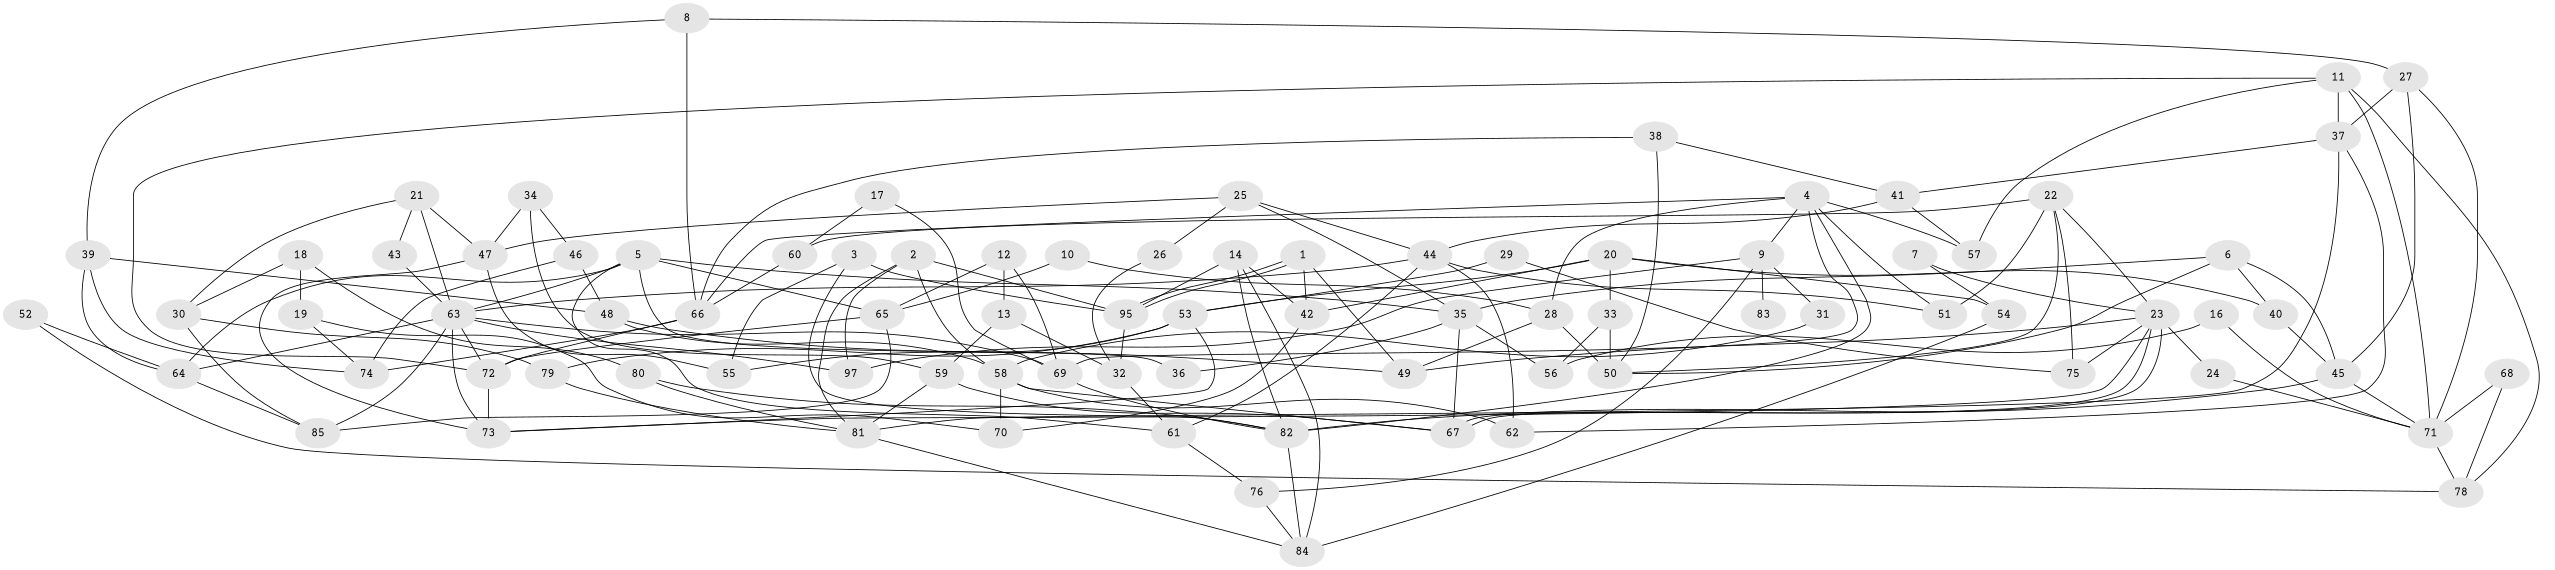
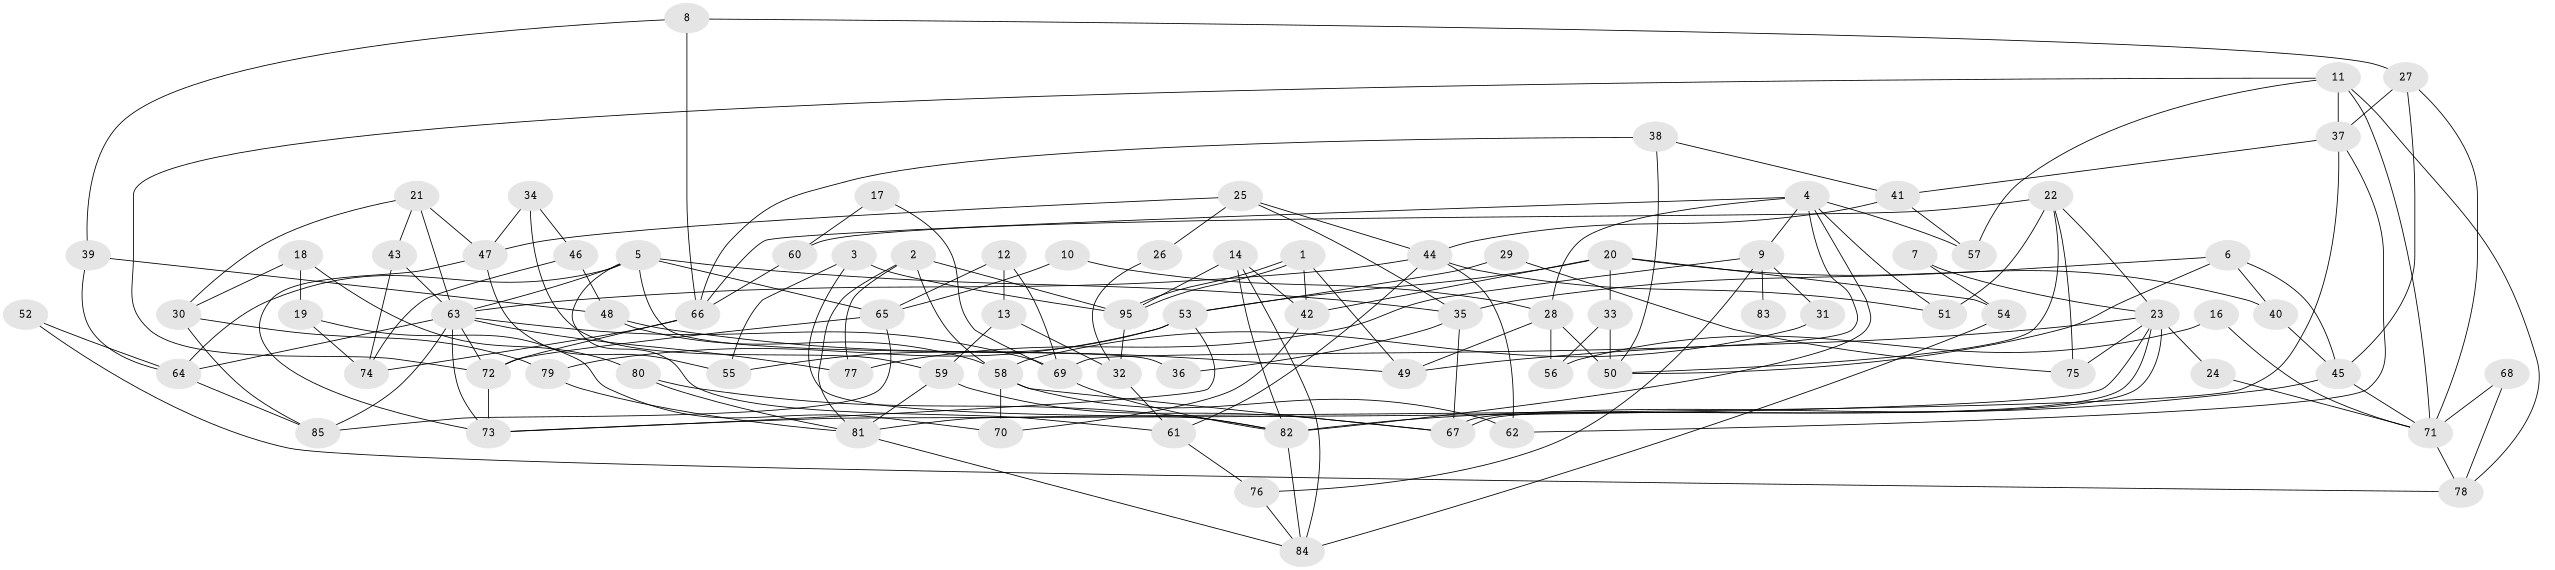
(1501, 341) -> (1551, 344)
(190, 353) -> (380, 317)
(851, 374) -> (851, 374)
